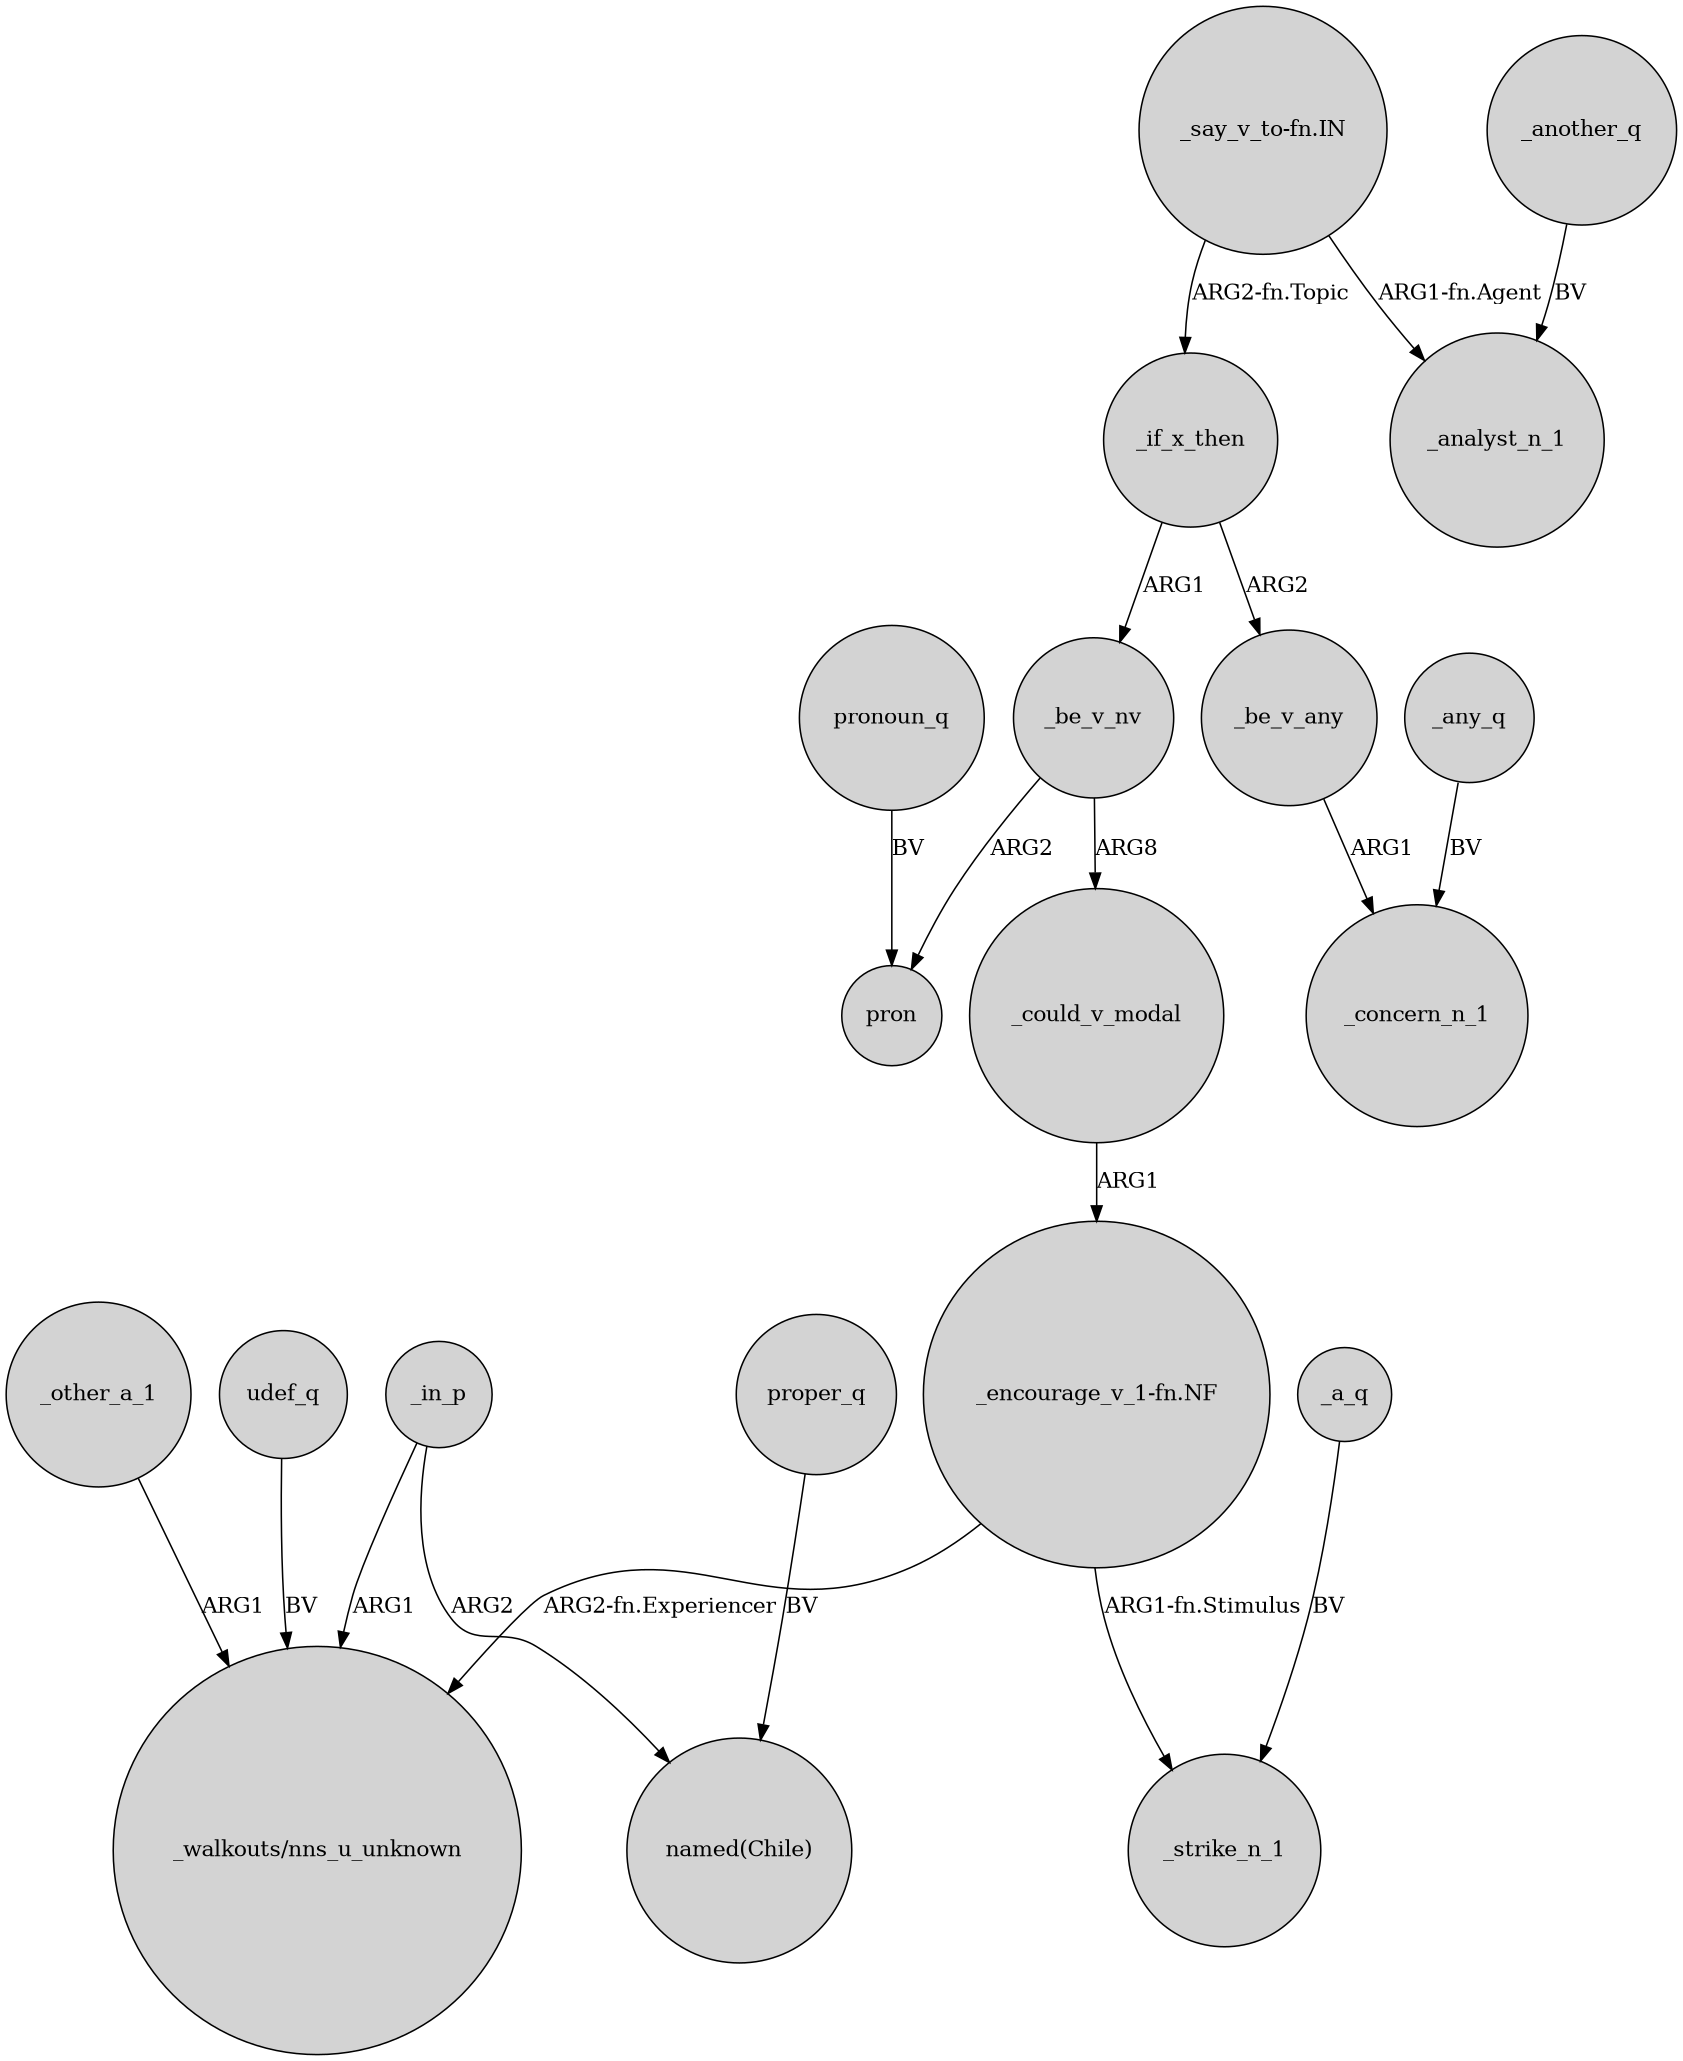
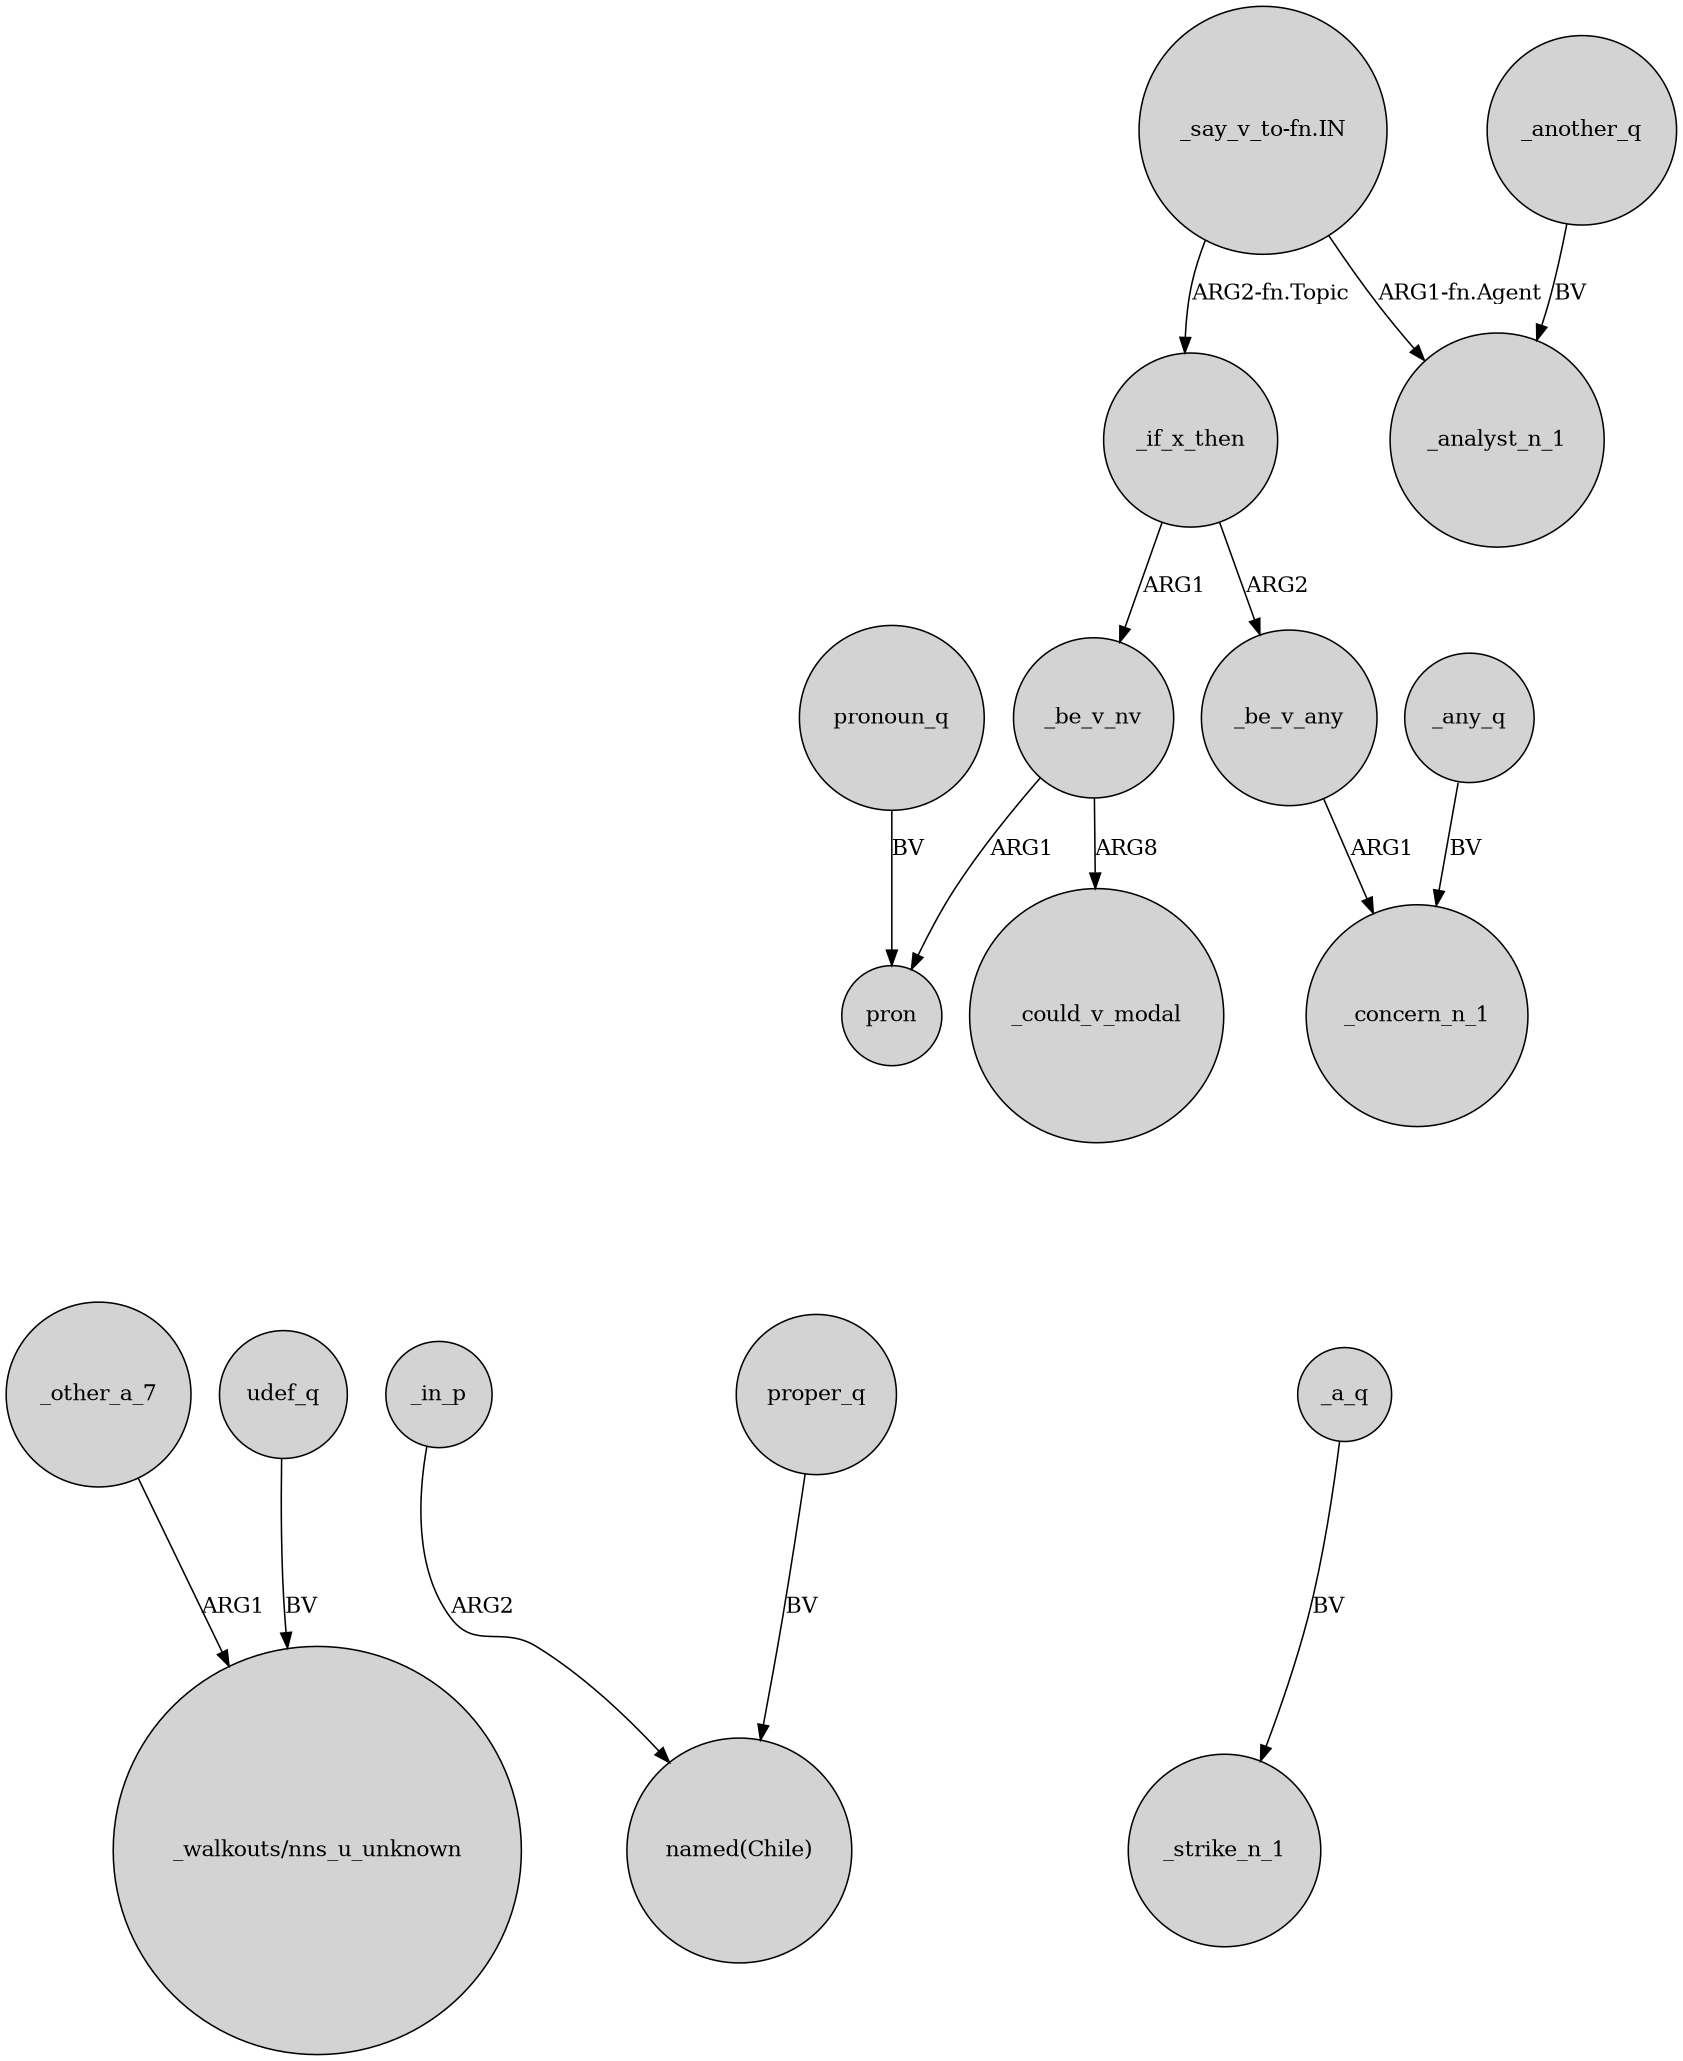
(1022, 849) -> (1022, 849)
(99, 1395) -> (99, 1395)
(1097, 1395) -> none
(376, 1536) -> none
